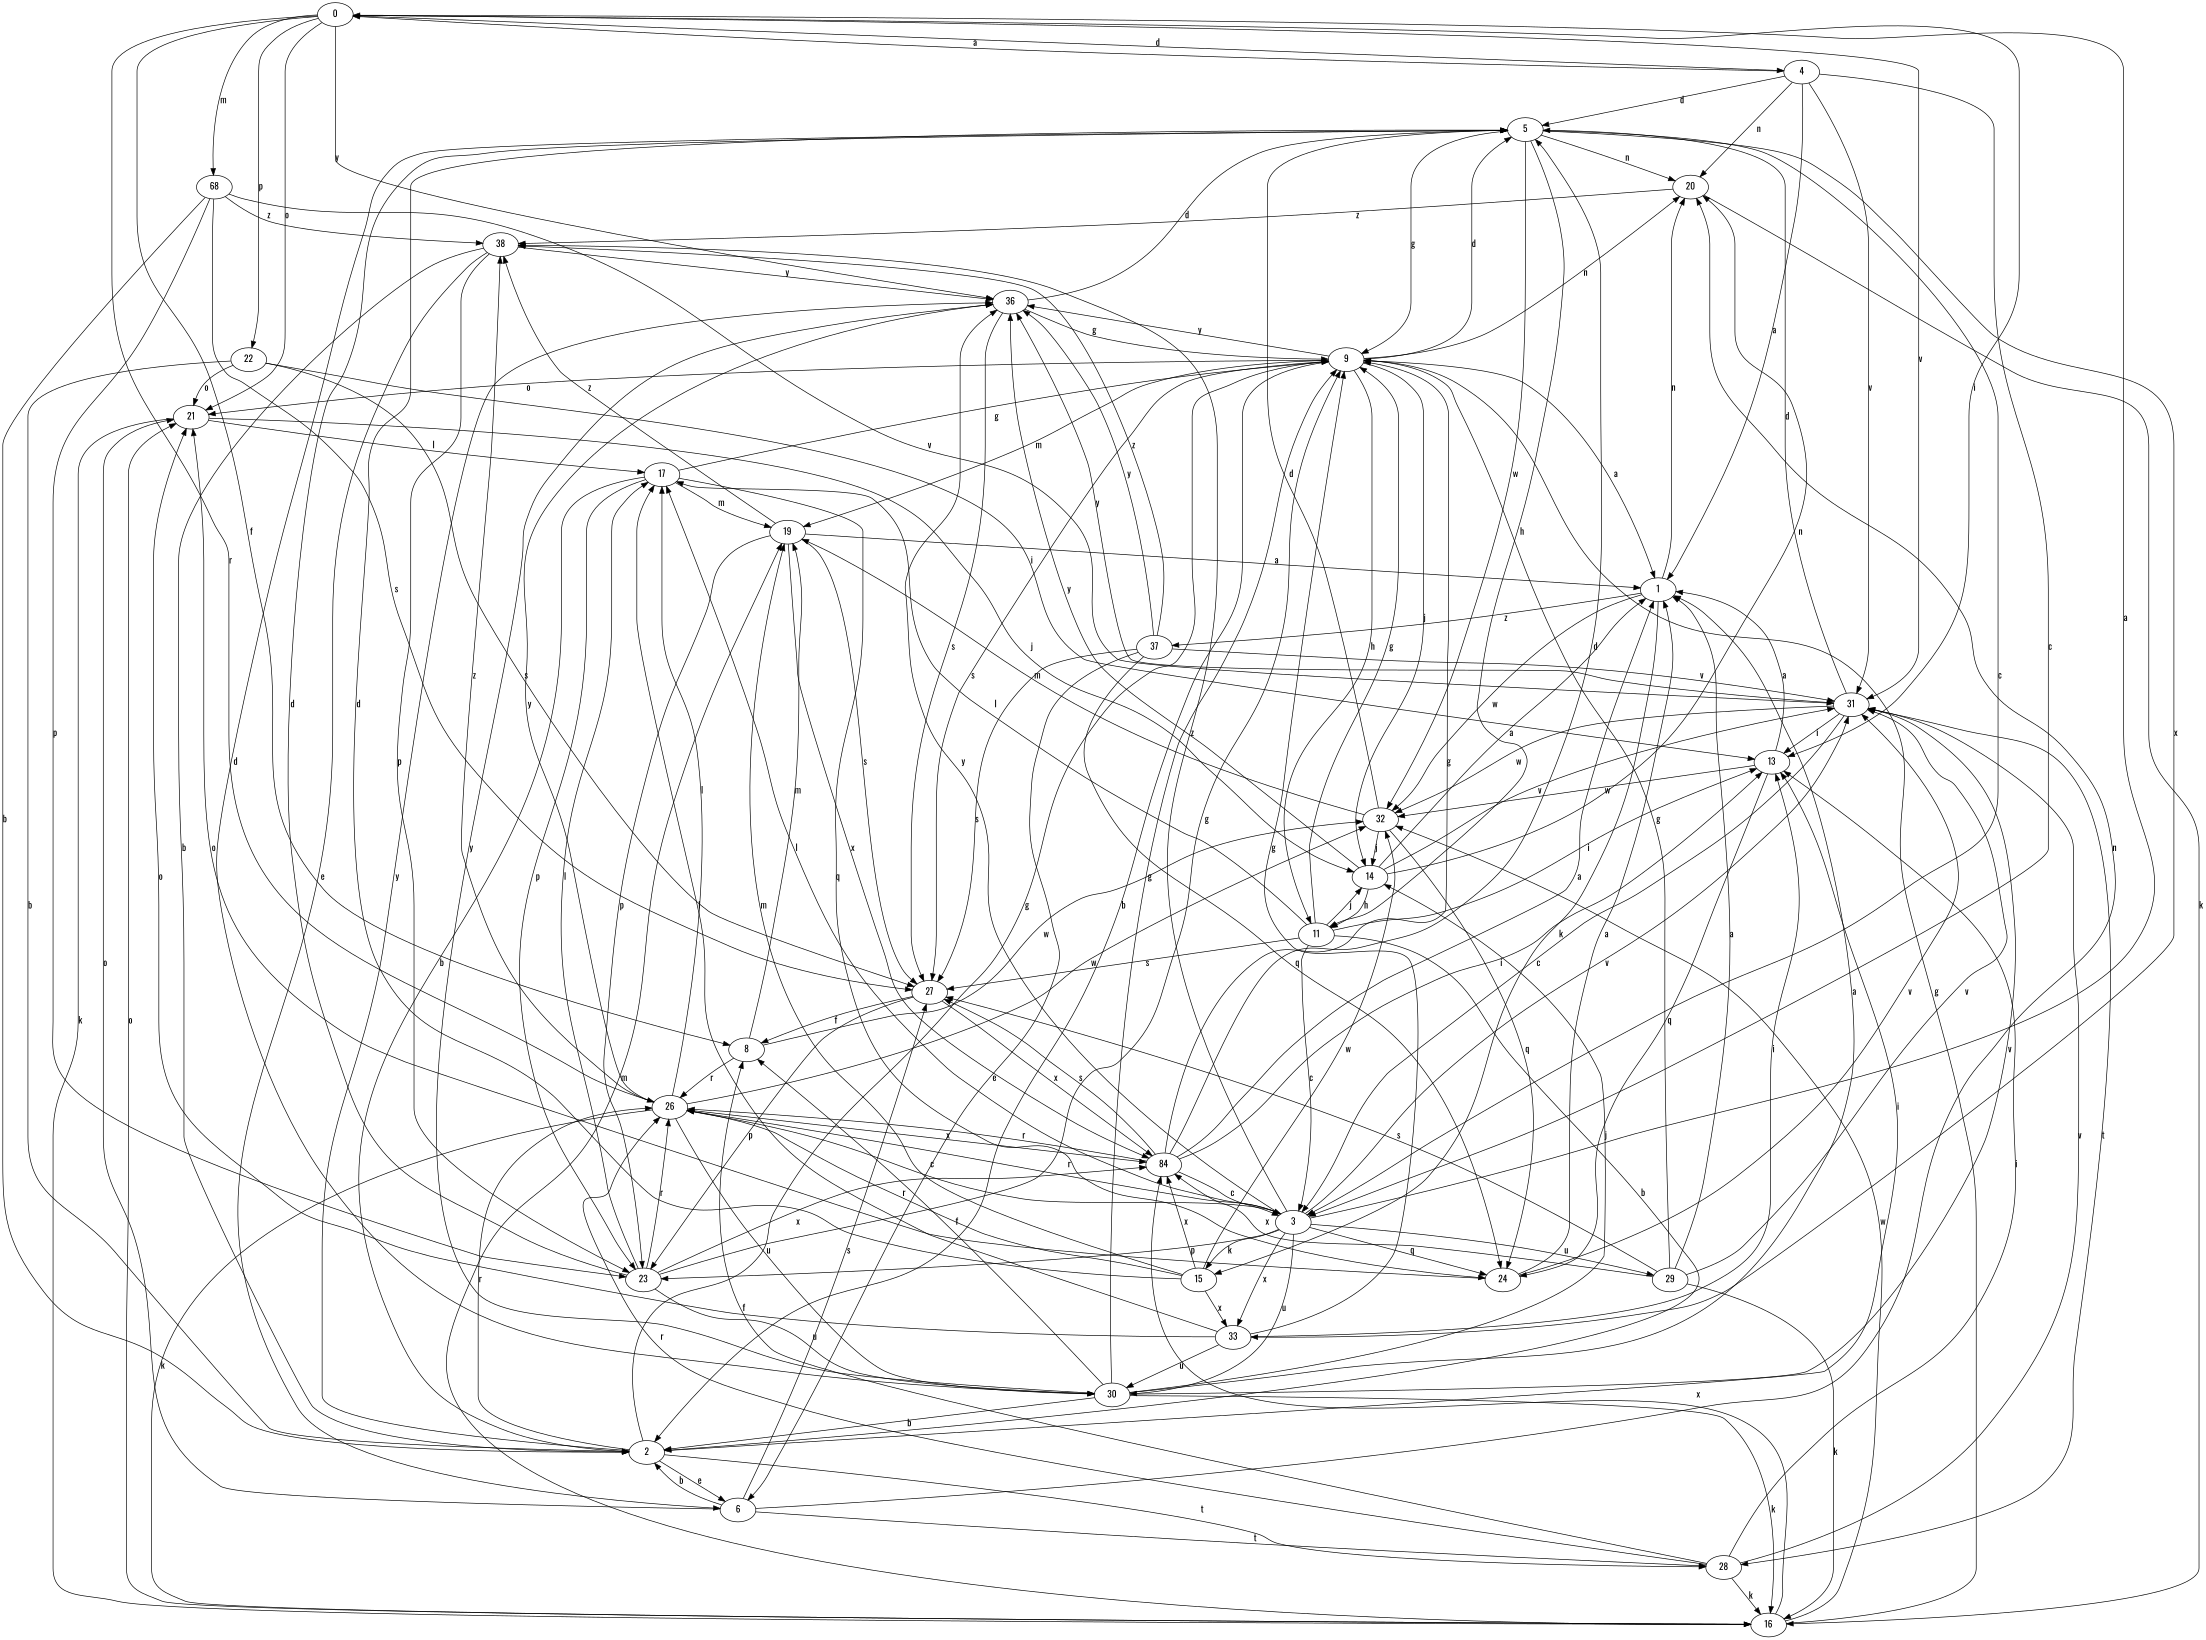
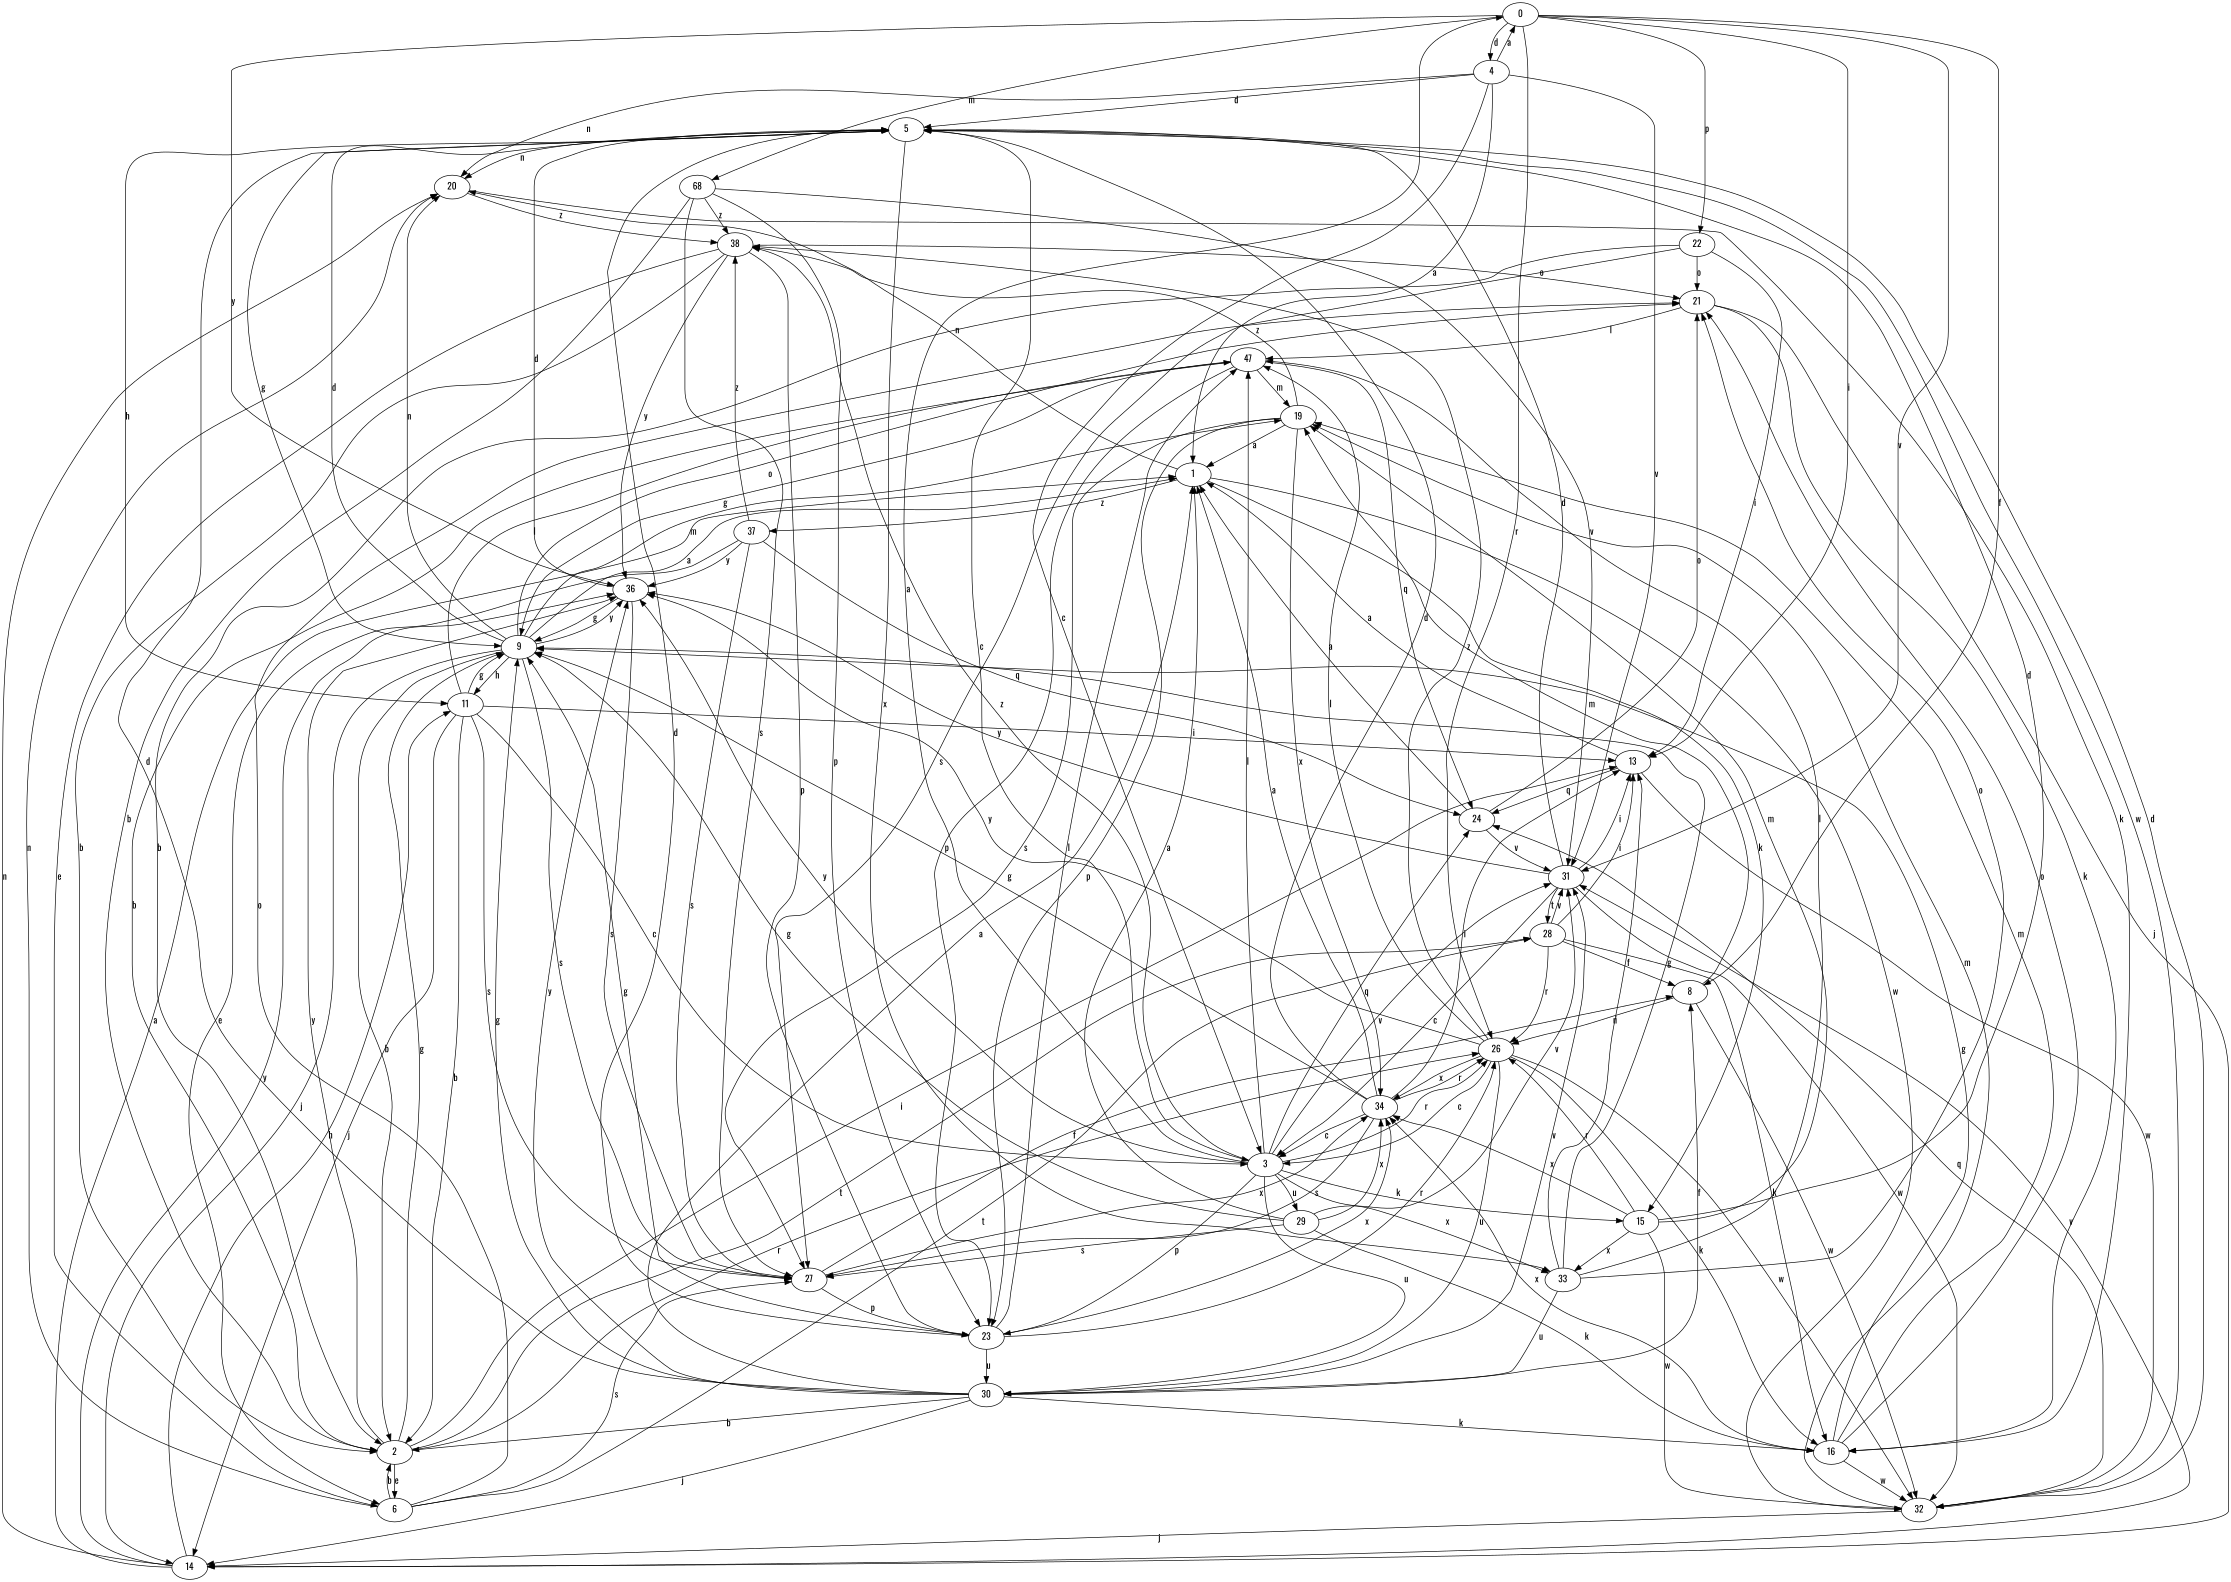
(285, 216) -> (1214, 254)
(662, 475) -> (1248, 360)
(1501, 664) -> none
(1164, 1165) -> (1380, 1107)
